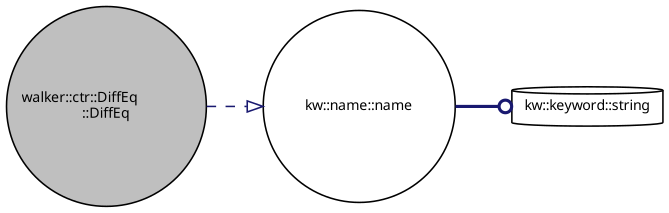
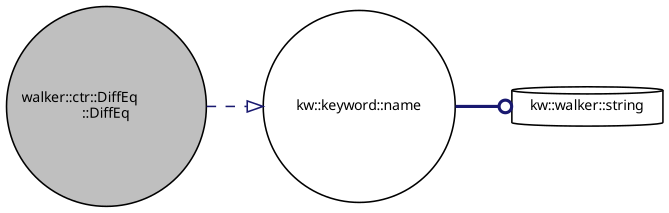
(359, 106) -> (359, 106)
(587, 106) -> (587, 106)
